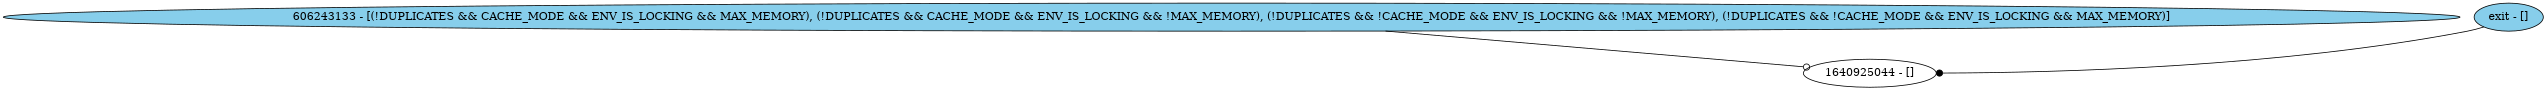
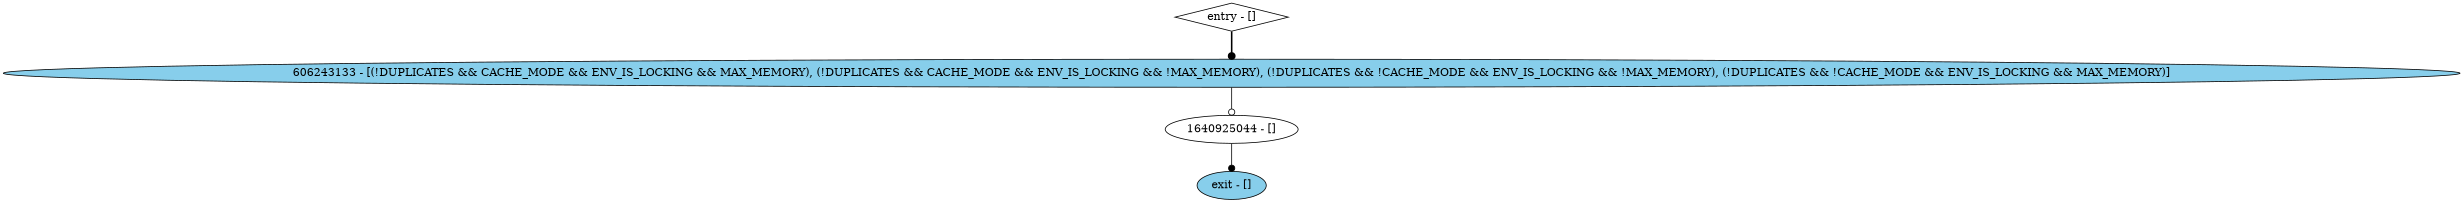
none -> (1232, 17)
(2214, 63) -> (1232, 154)
